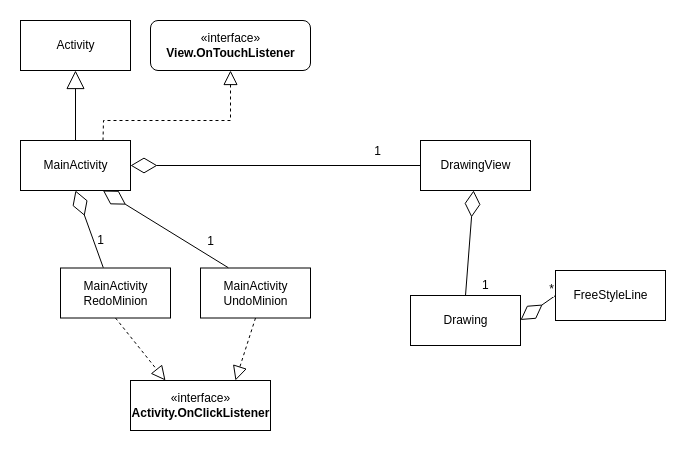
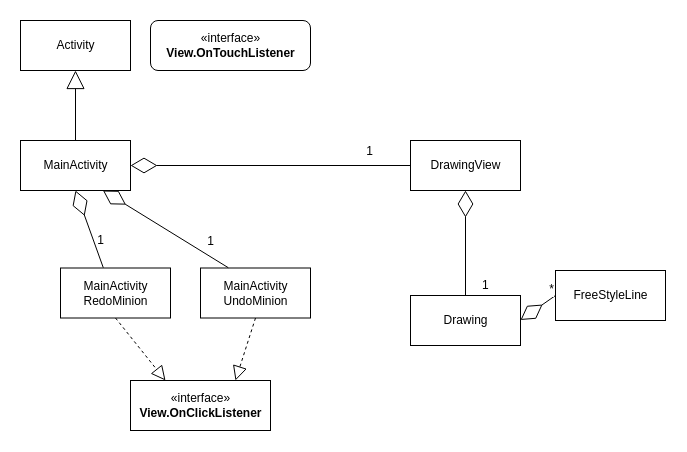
(175, 121) -> none
(476, 166) -> (466, 166)
(201, 406) -> (201, 406)
